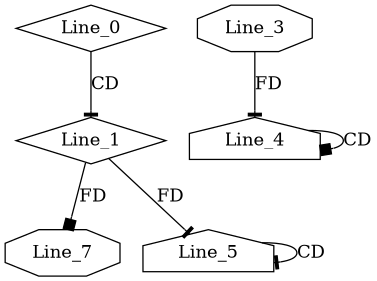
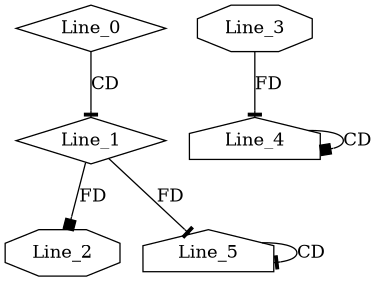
(63, 253) -> (63, 253)
